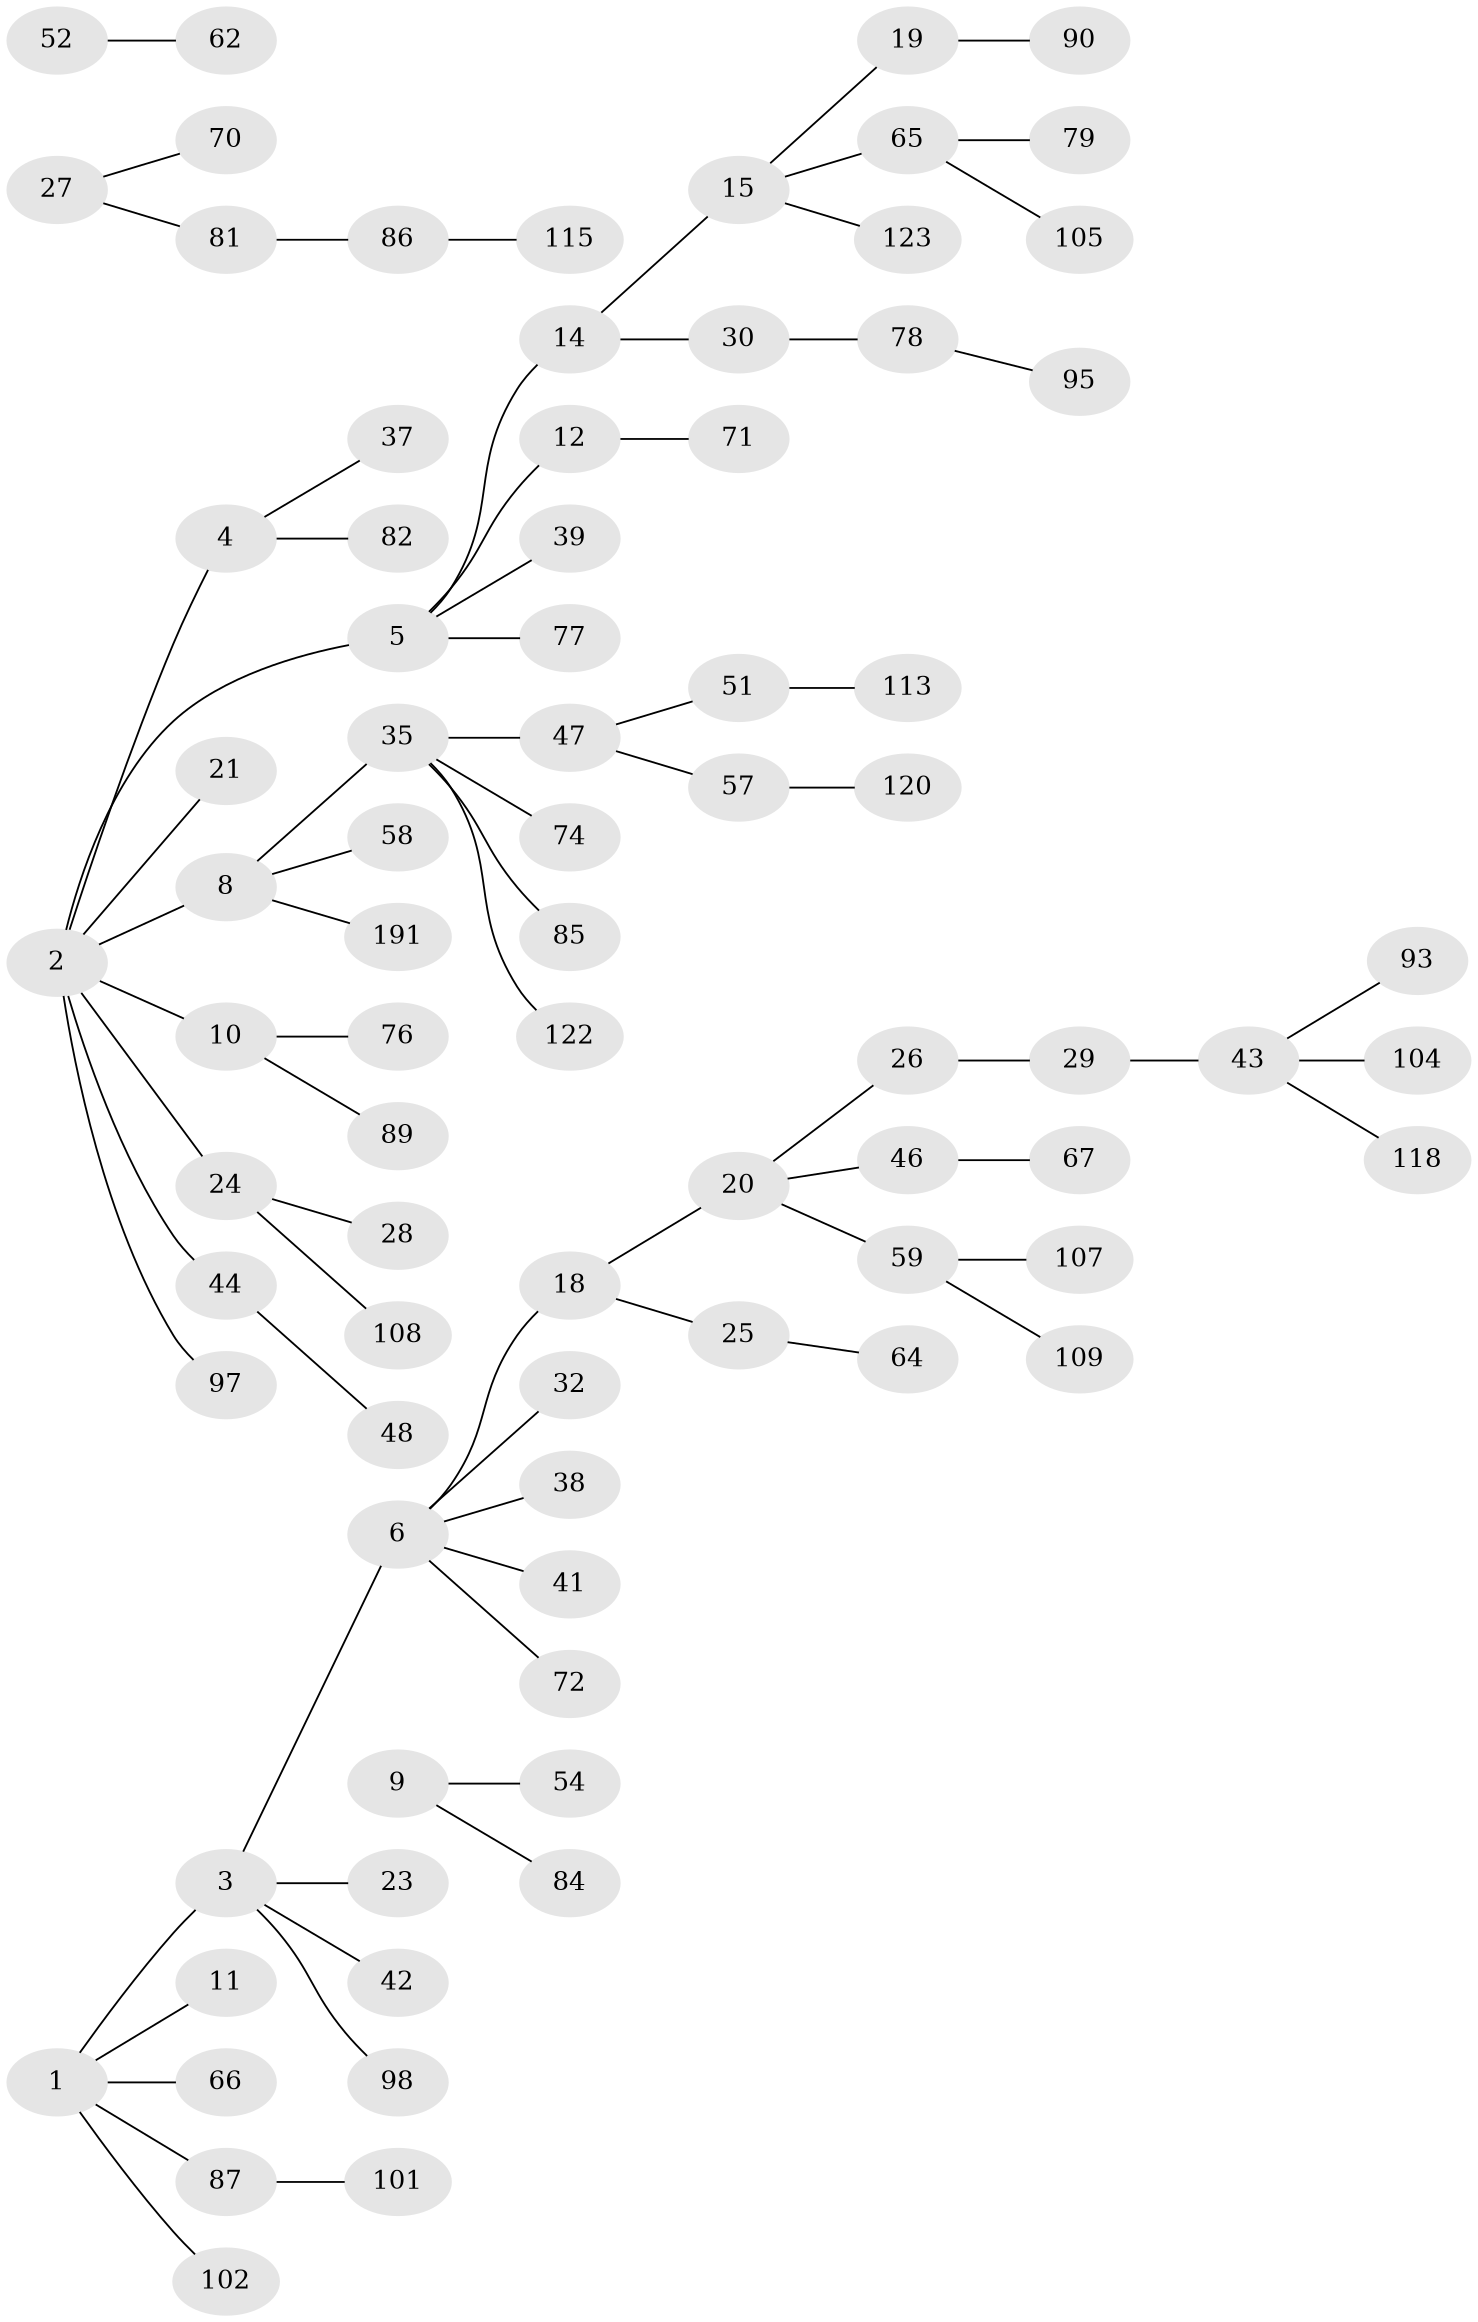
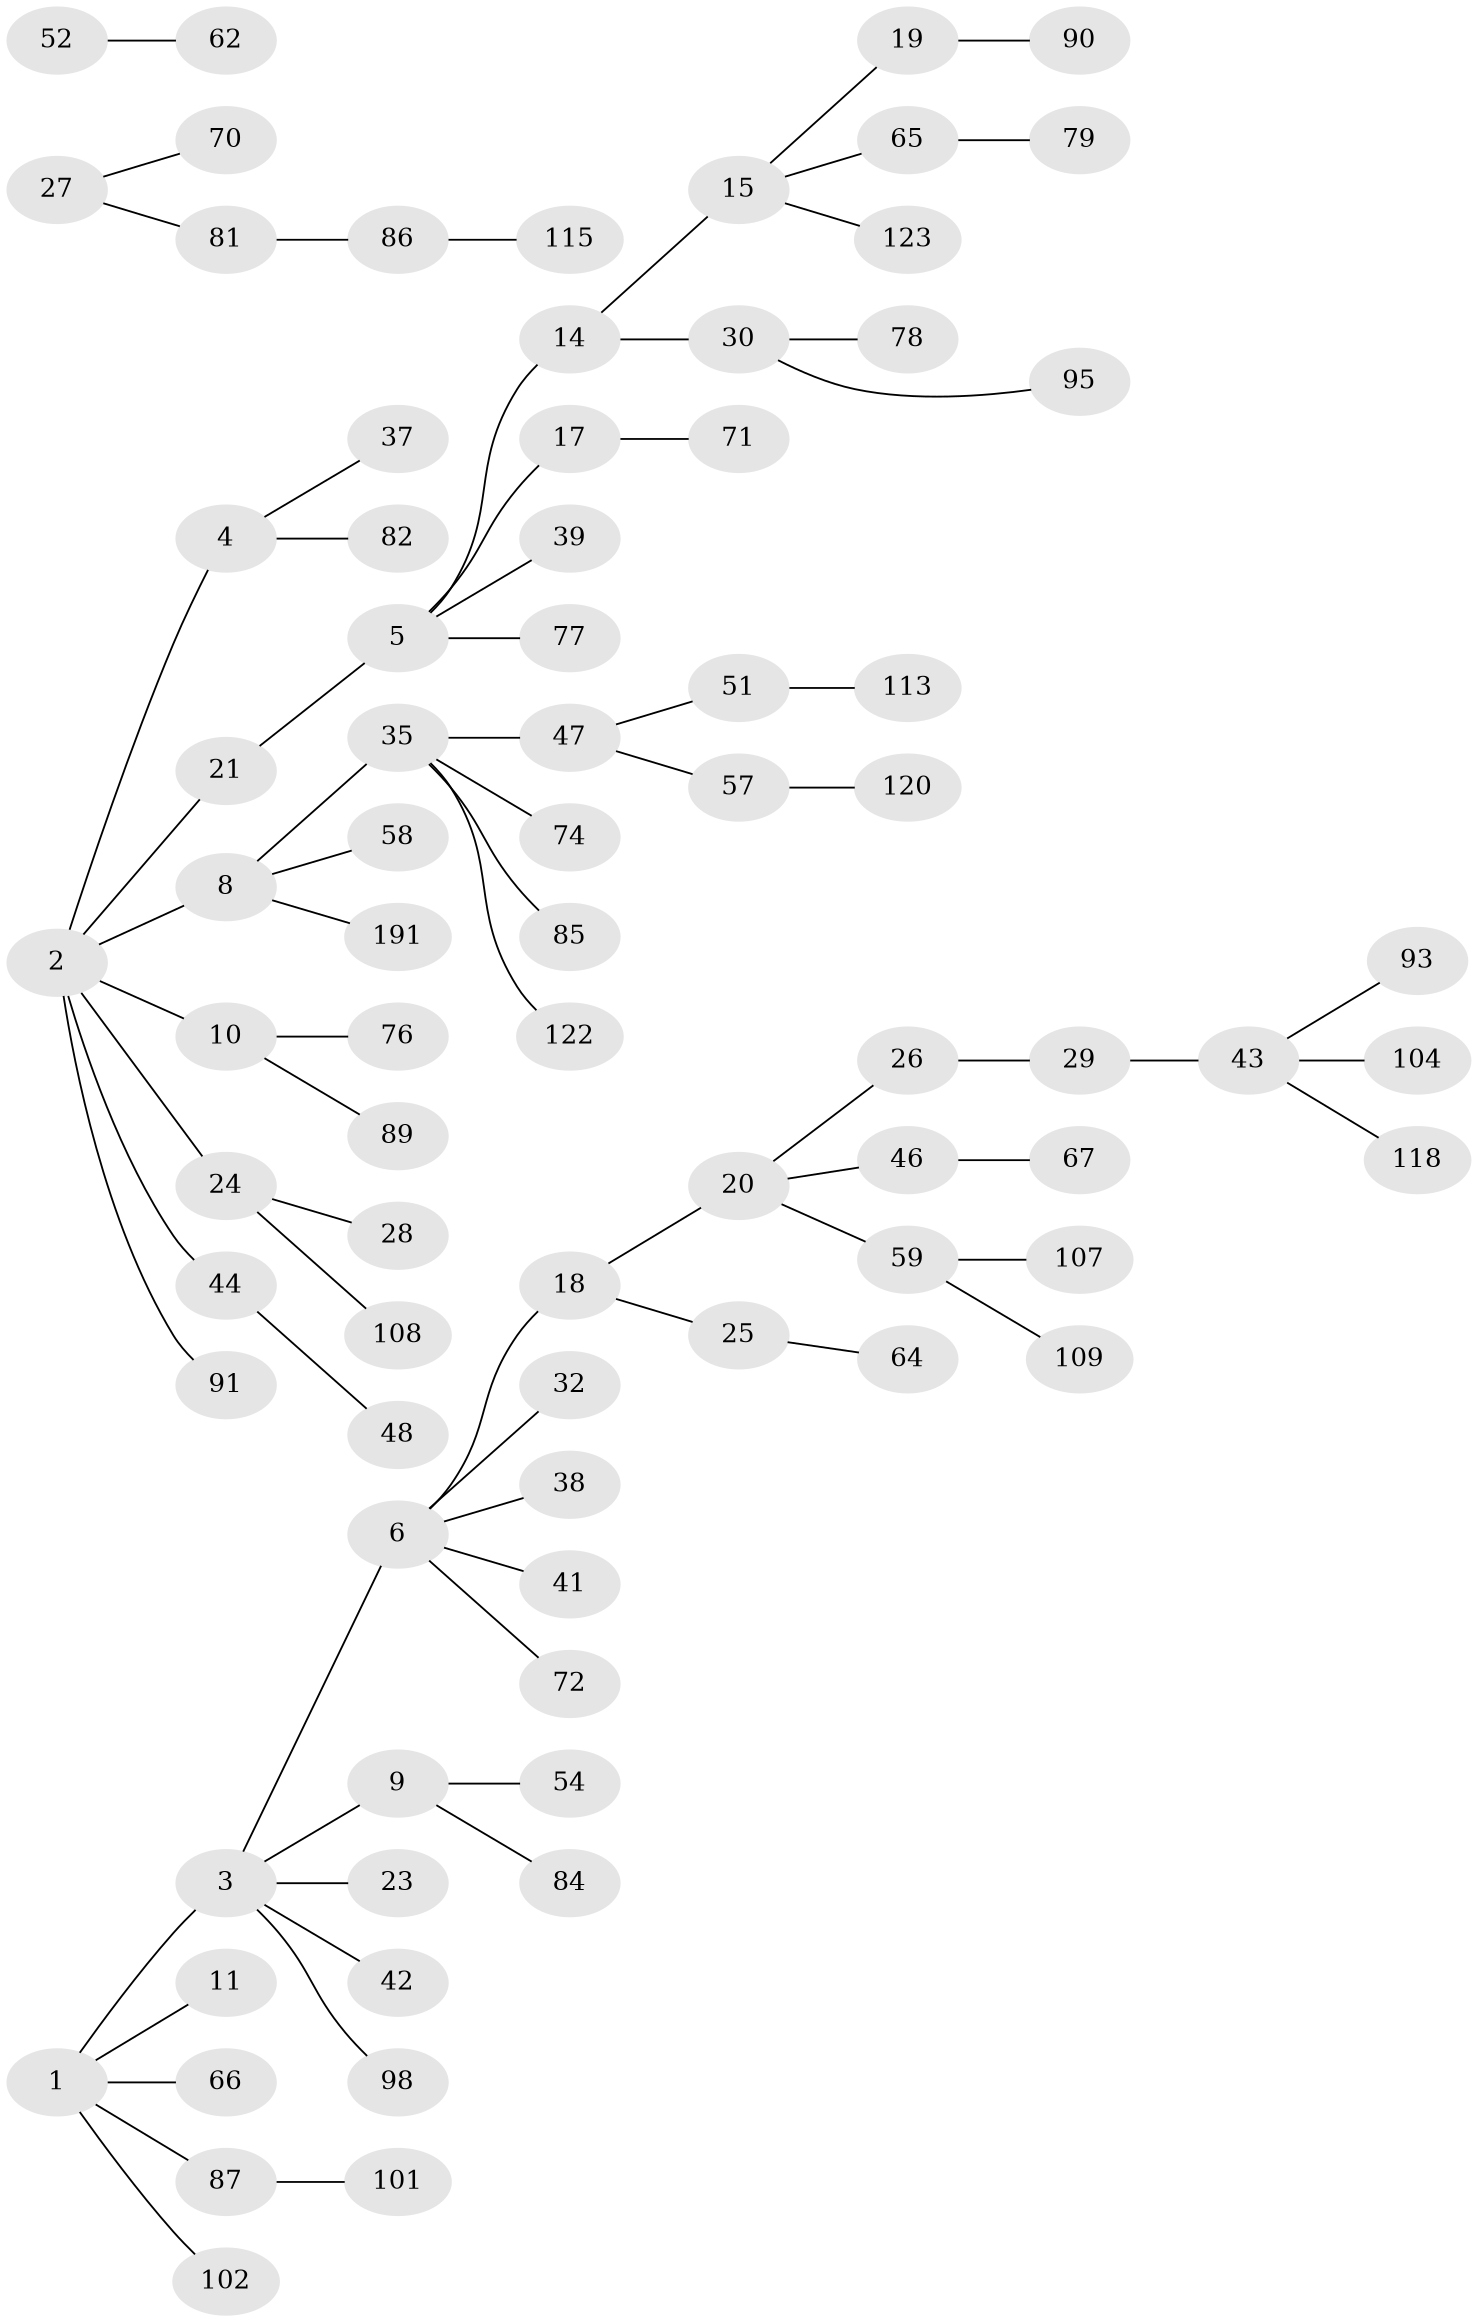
(1080, 240) -> none
(994, 361) -> (902, 395)
(570, 439) -> (570, 439)
(158, 737) -> (312, 705)
(226, 1385) -> (226, 1385)
none -> (312, 1833)
